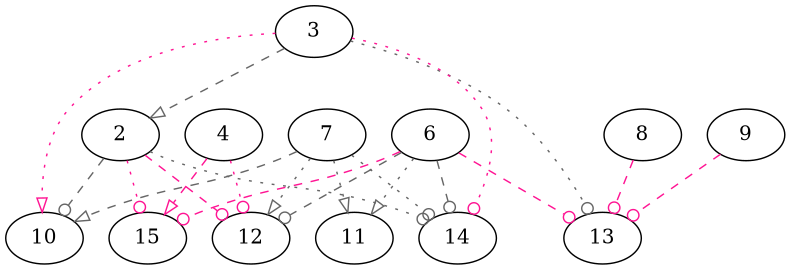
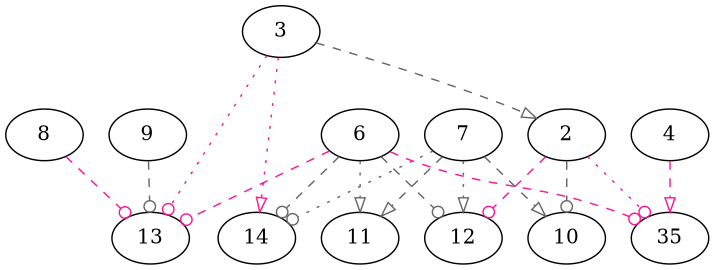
(121, 70) -> none
(486, 95) -> (219, 130)
(473, 98) -> (270, 128)
(339, 180) -> (418, 180)
(263, 183) -> none
(679, 183) -> (149, 181)
(238, 188) -> none
(148, 238) -> (670, 238)
